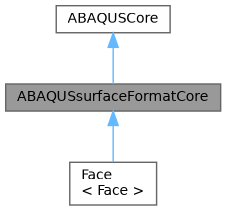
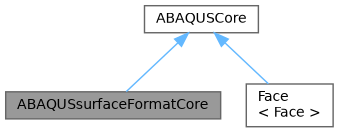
(113, 144) -> (247, 63)
